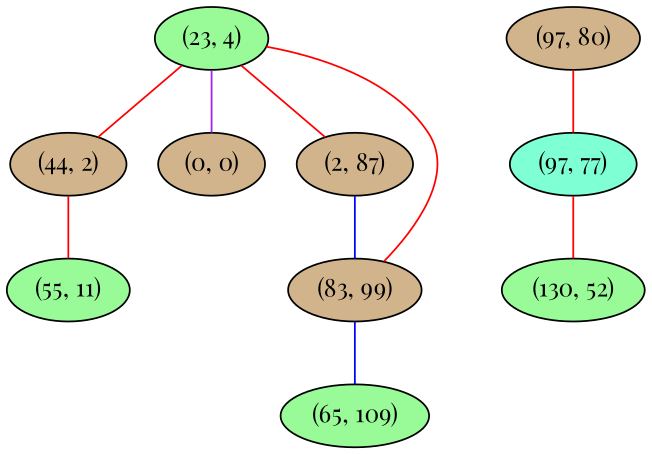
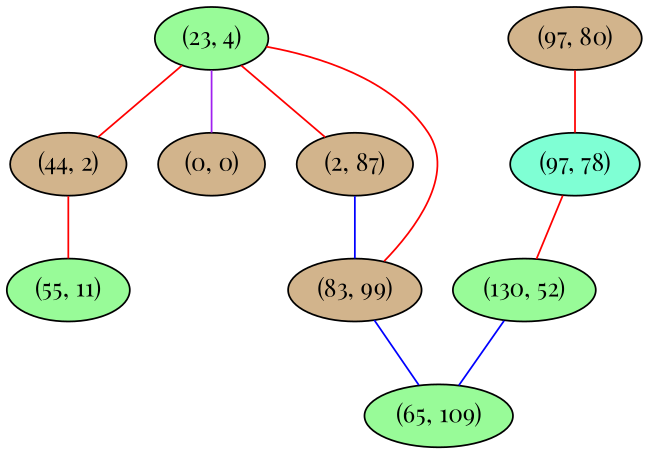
(573, 164) -> (575, 164)
none -> (481, 353)
